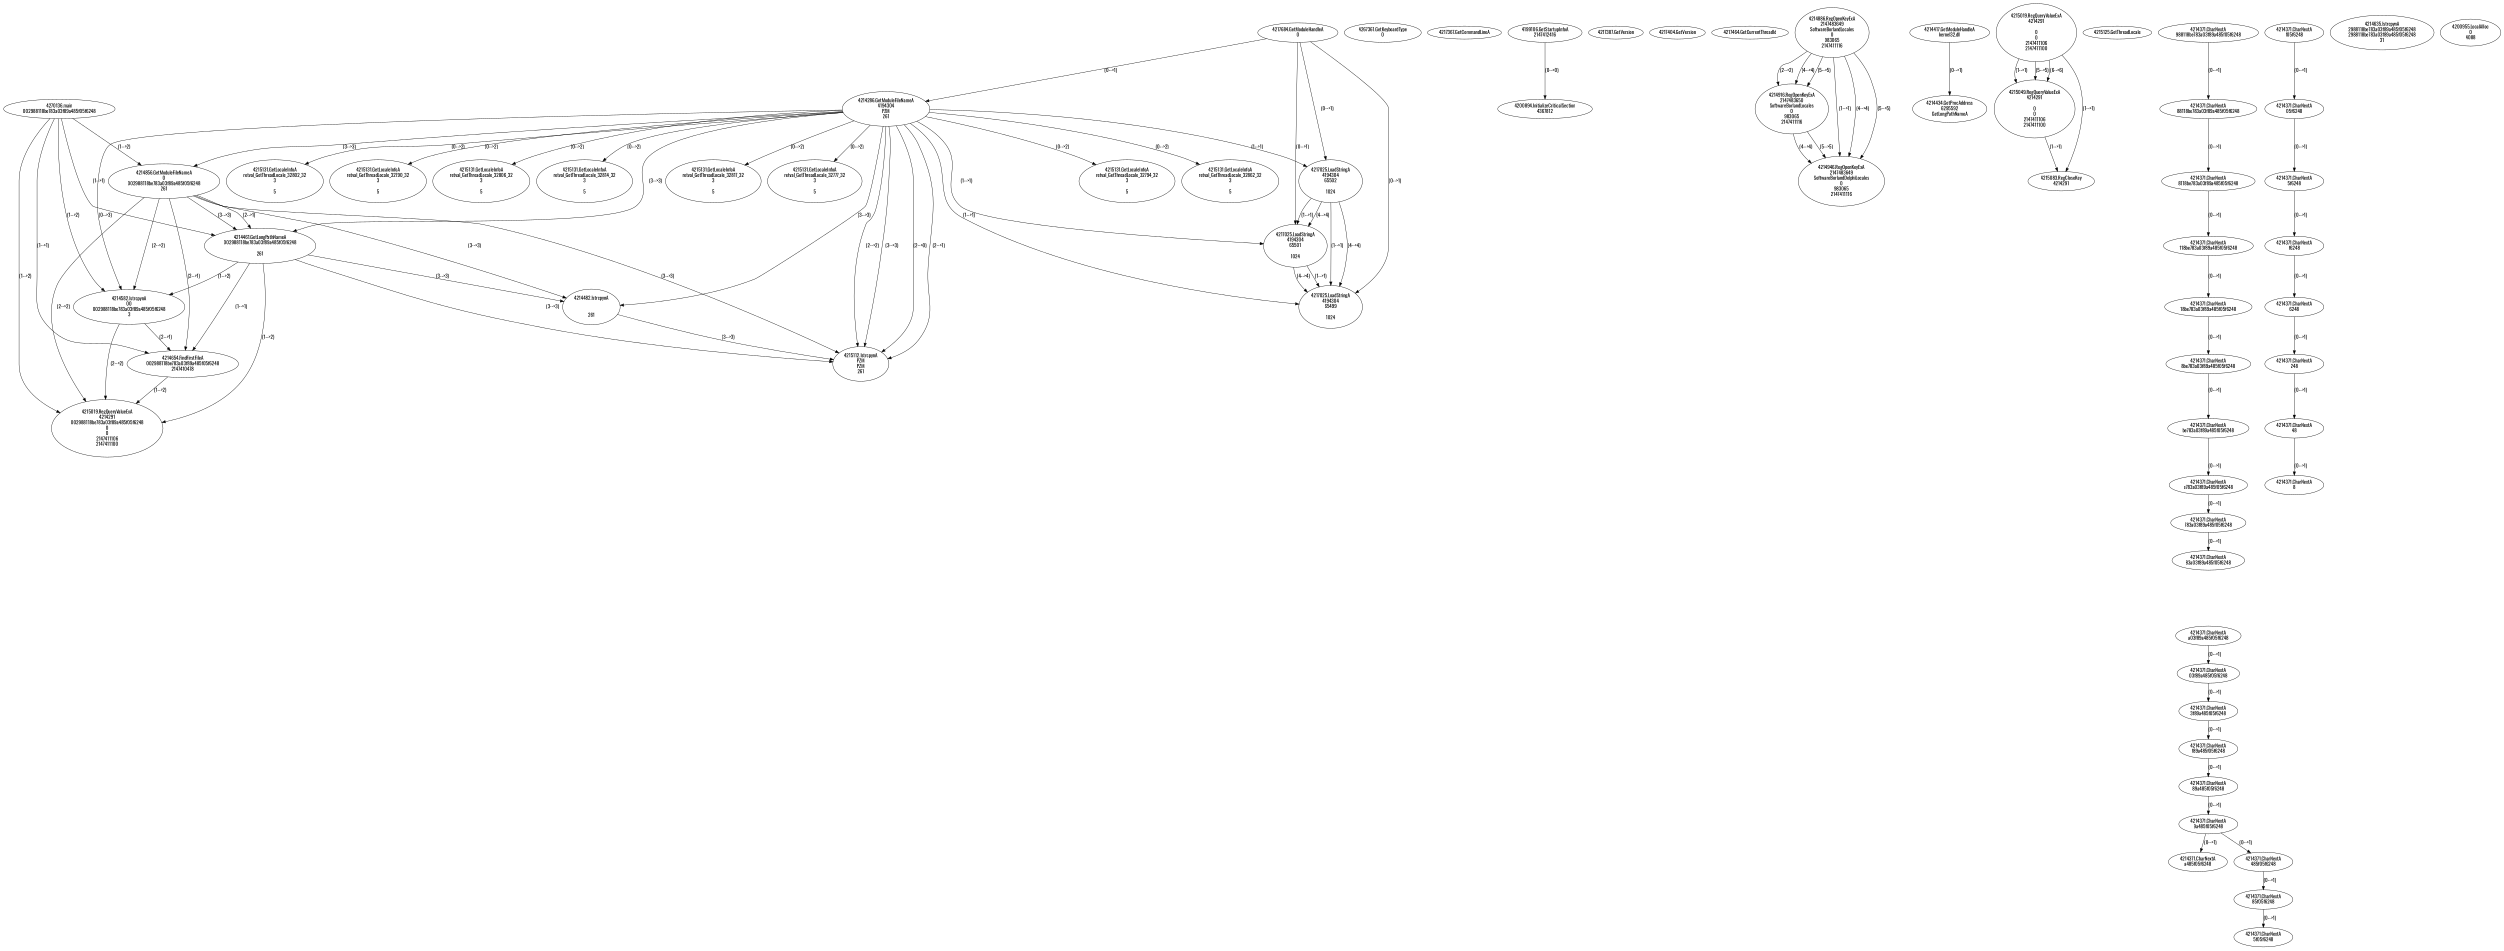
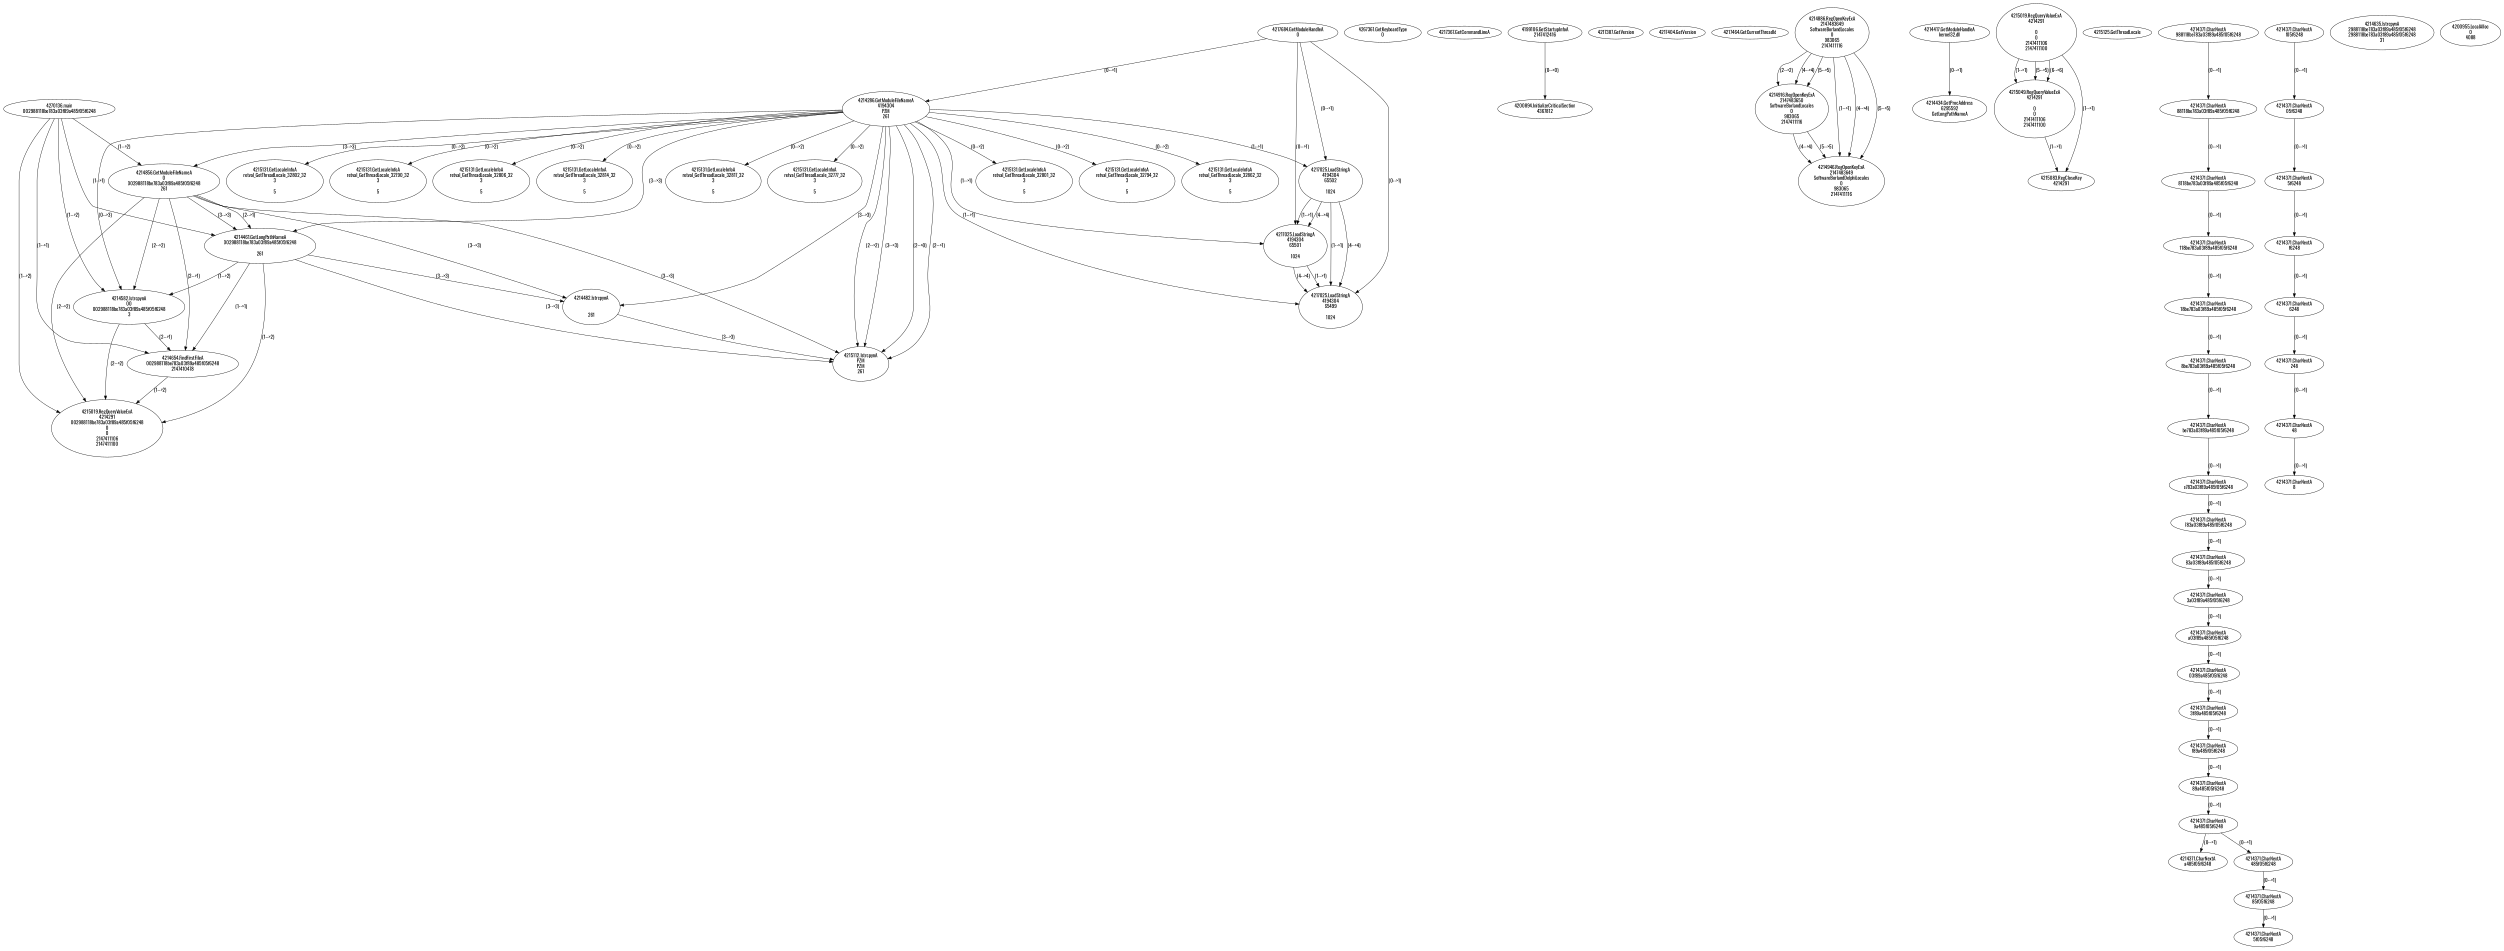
none -> (1024, 181)
none -> (2208, 598)
